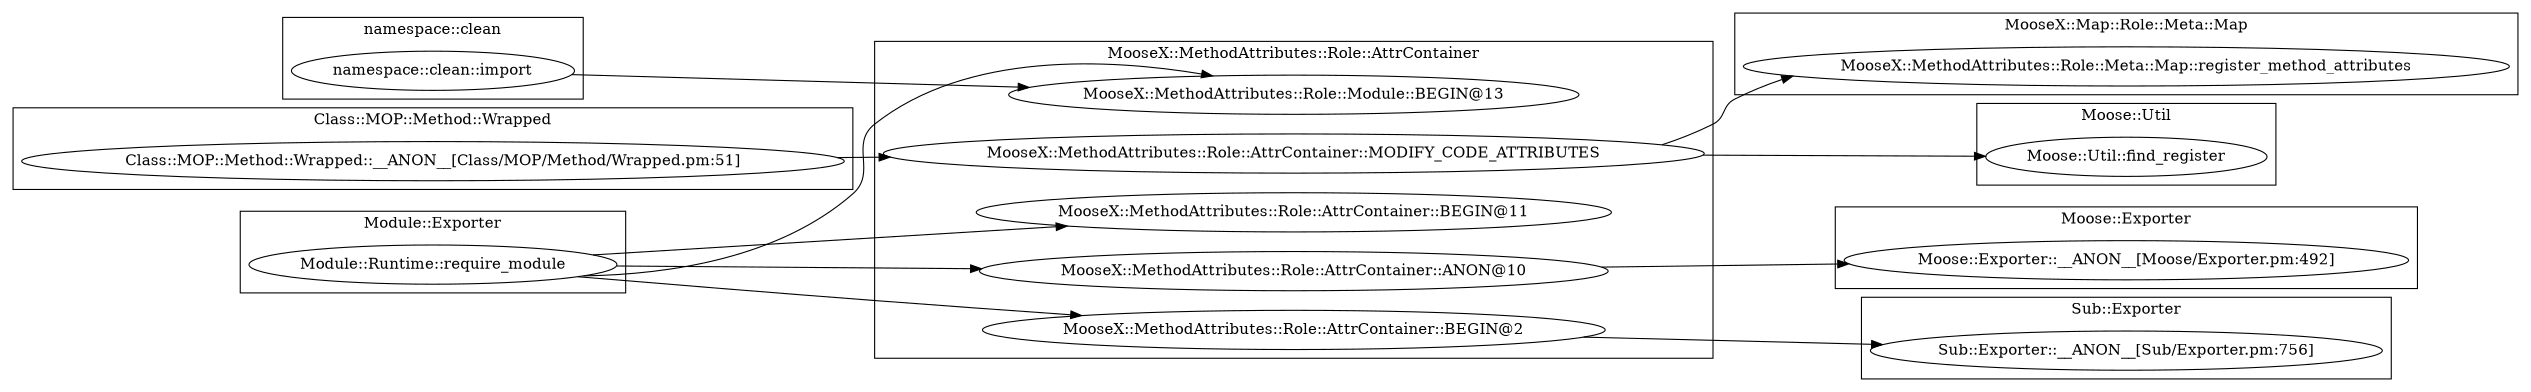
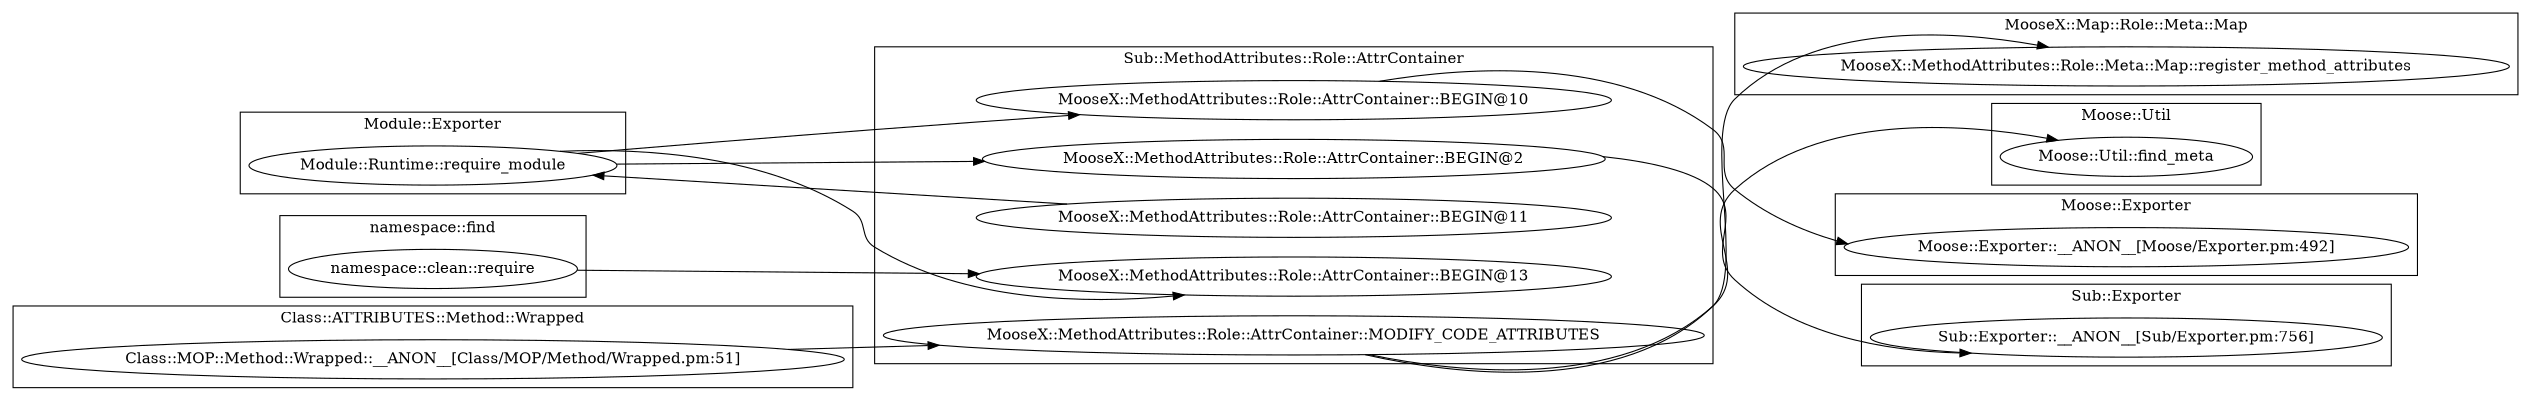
(433, 30) -> (433, 228)
(1294, 54) -> (1294, 59)
(433, 71) -> (433, 269)
(1294, 95) -> (1294, 277)
(433, 120) -> (433, 319)
(2126, 157) -> (2126, 157)
(825, 241) -> (836, 190)
(1294, 271) -> (1294, 100)
